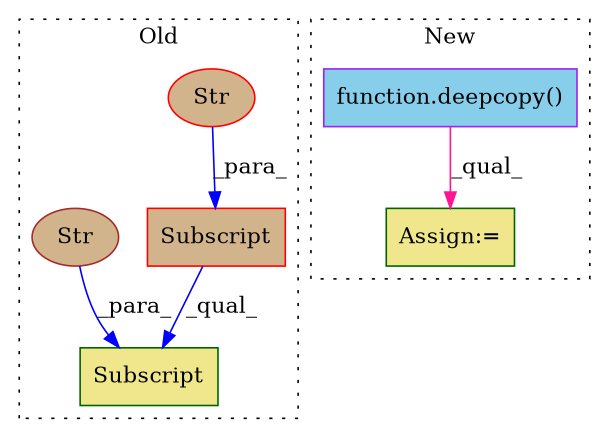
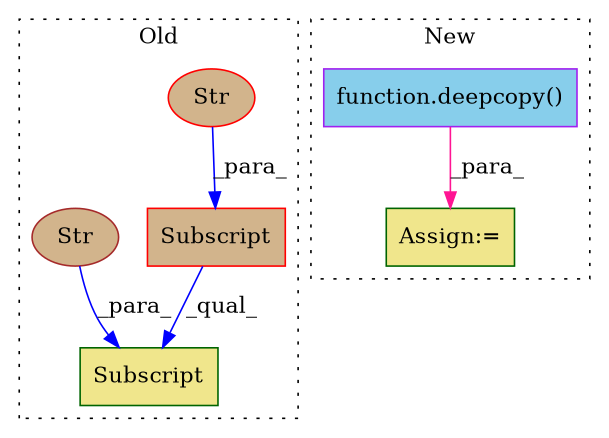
(487, 167) -> (487, 167)
